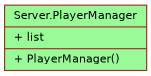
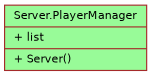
(67, 59) -> (43, 59)
